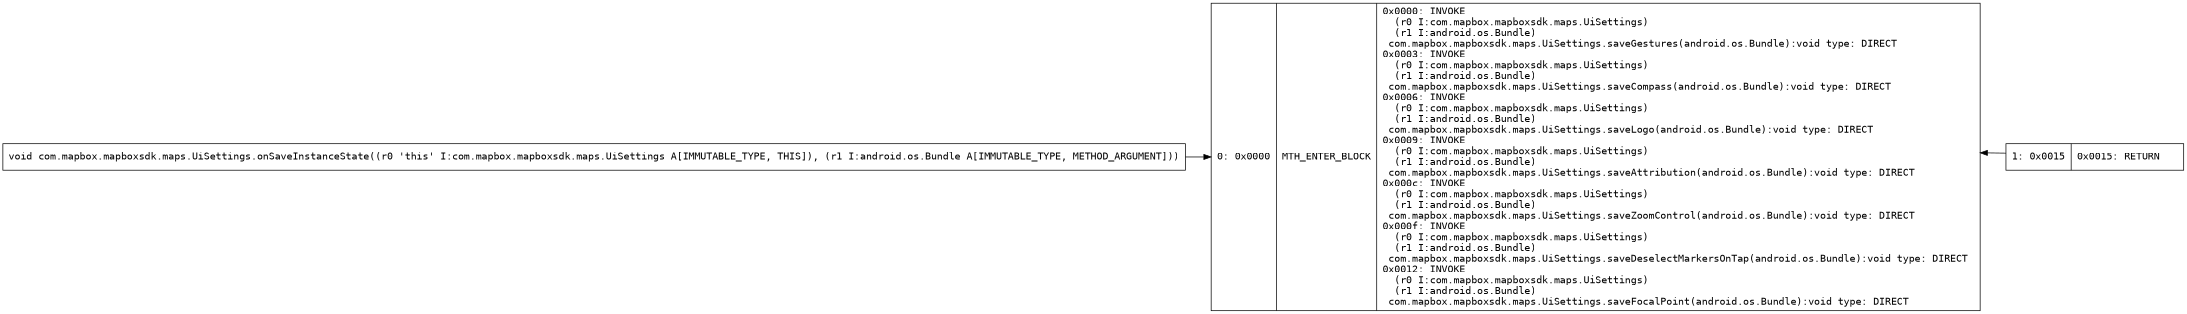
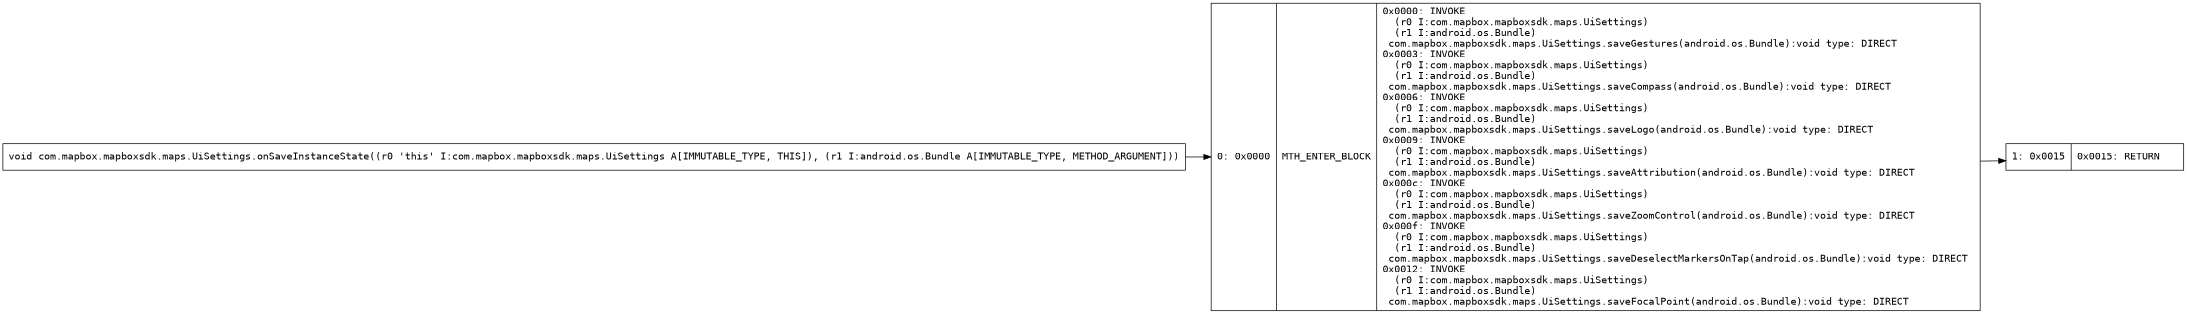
(1997, 153) -> (1989, 161)
